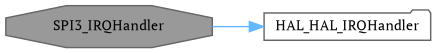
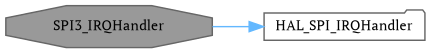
(347, 27) -> (345, 27)
